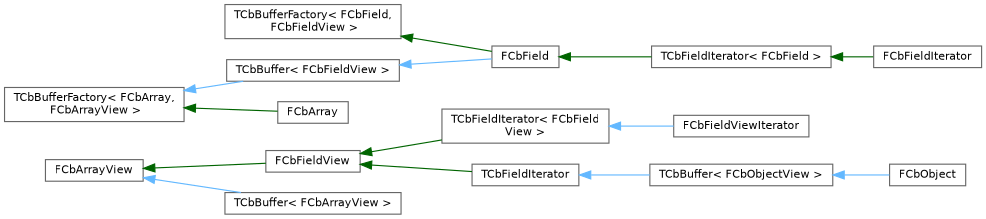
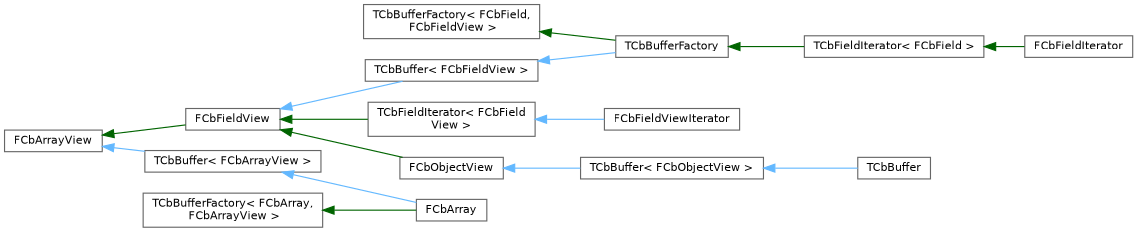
(525, 57) -> (672, 47)
(219, 85) -> (347, 94)
(525, 175) -> (452, 168)
(928, 175) -> (894, 168)
none -> (355, 189)
